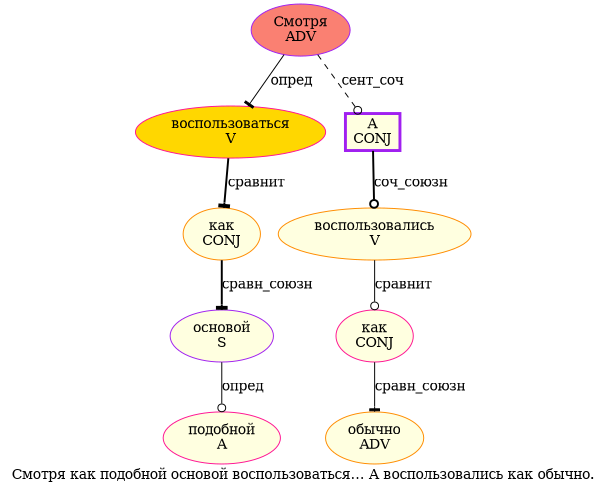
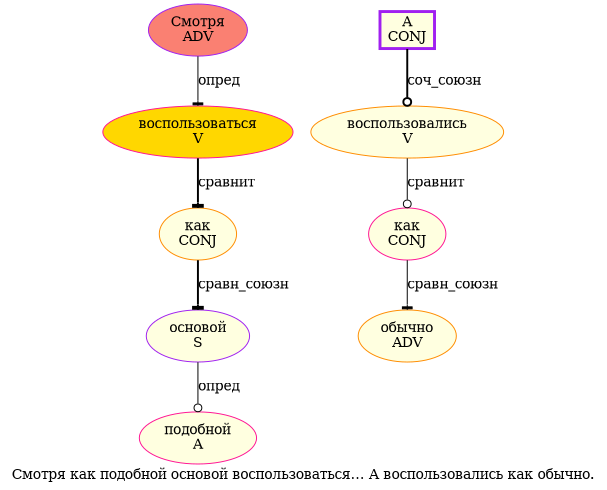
(337, 81) -> none
